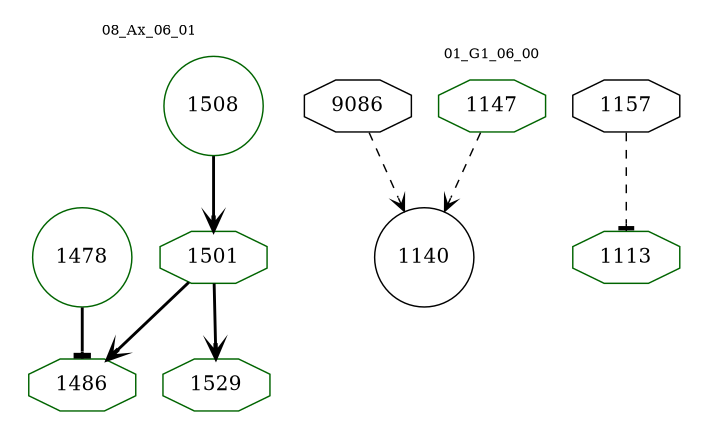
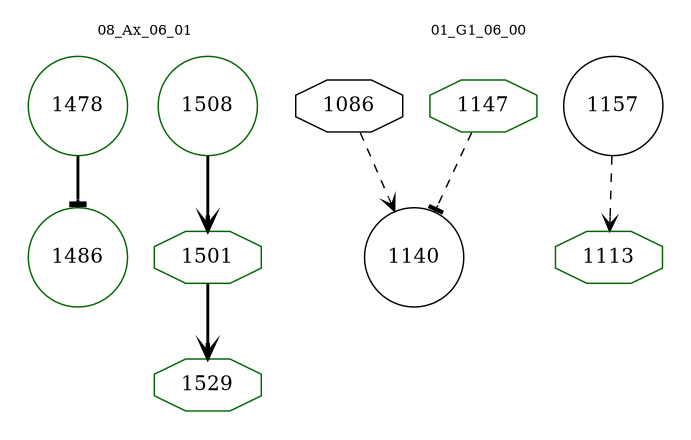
(358, 106) -> (349, 106)
(626, 106) -> (613, 106)
(466, 165) -> (455, 169)
(626, 178) -> (611, 186)
(153, 316) -> none
(82, 385) -> (78, 257)
